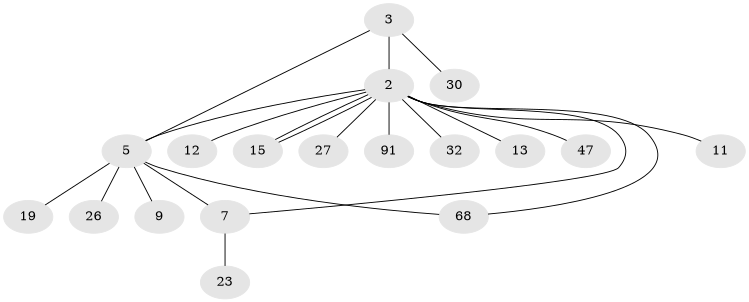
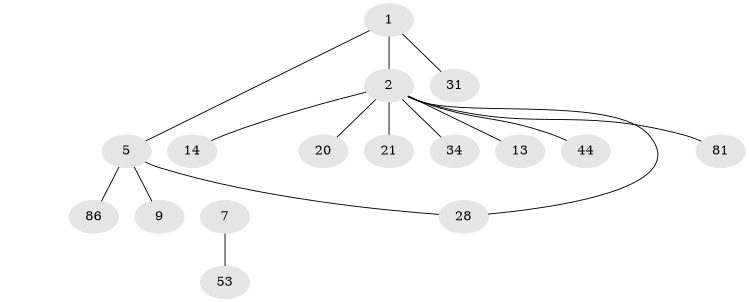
(389, 20) -> (389, 20)
(455, 86) -> (455, 86)
(254, 110) -> none
(192, 151) -> (192, 151)
(258, 151) -> none
(323, 151) -> (323, 151)
(389, 151) -> (389, 151)
(455, 151) -> (455, 151)
(586, 151) -> (586, 151)
(721, 151) -> (721, 151)
(561, 181) -> none
(176, 184) -> none
(28, 217) -> none
(94, 217) -> (94, 217)
(464, 217) -> (464, 217)
(225, 282) -> (225, 282)
